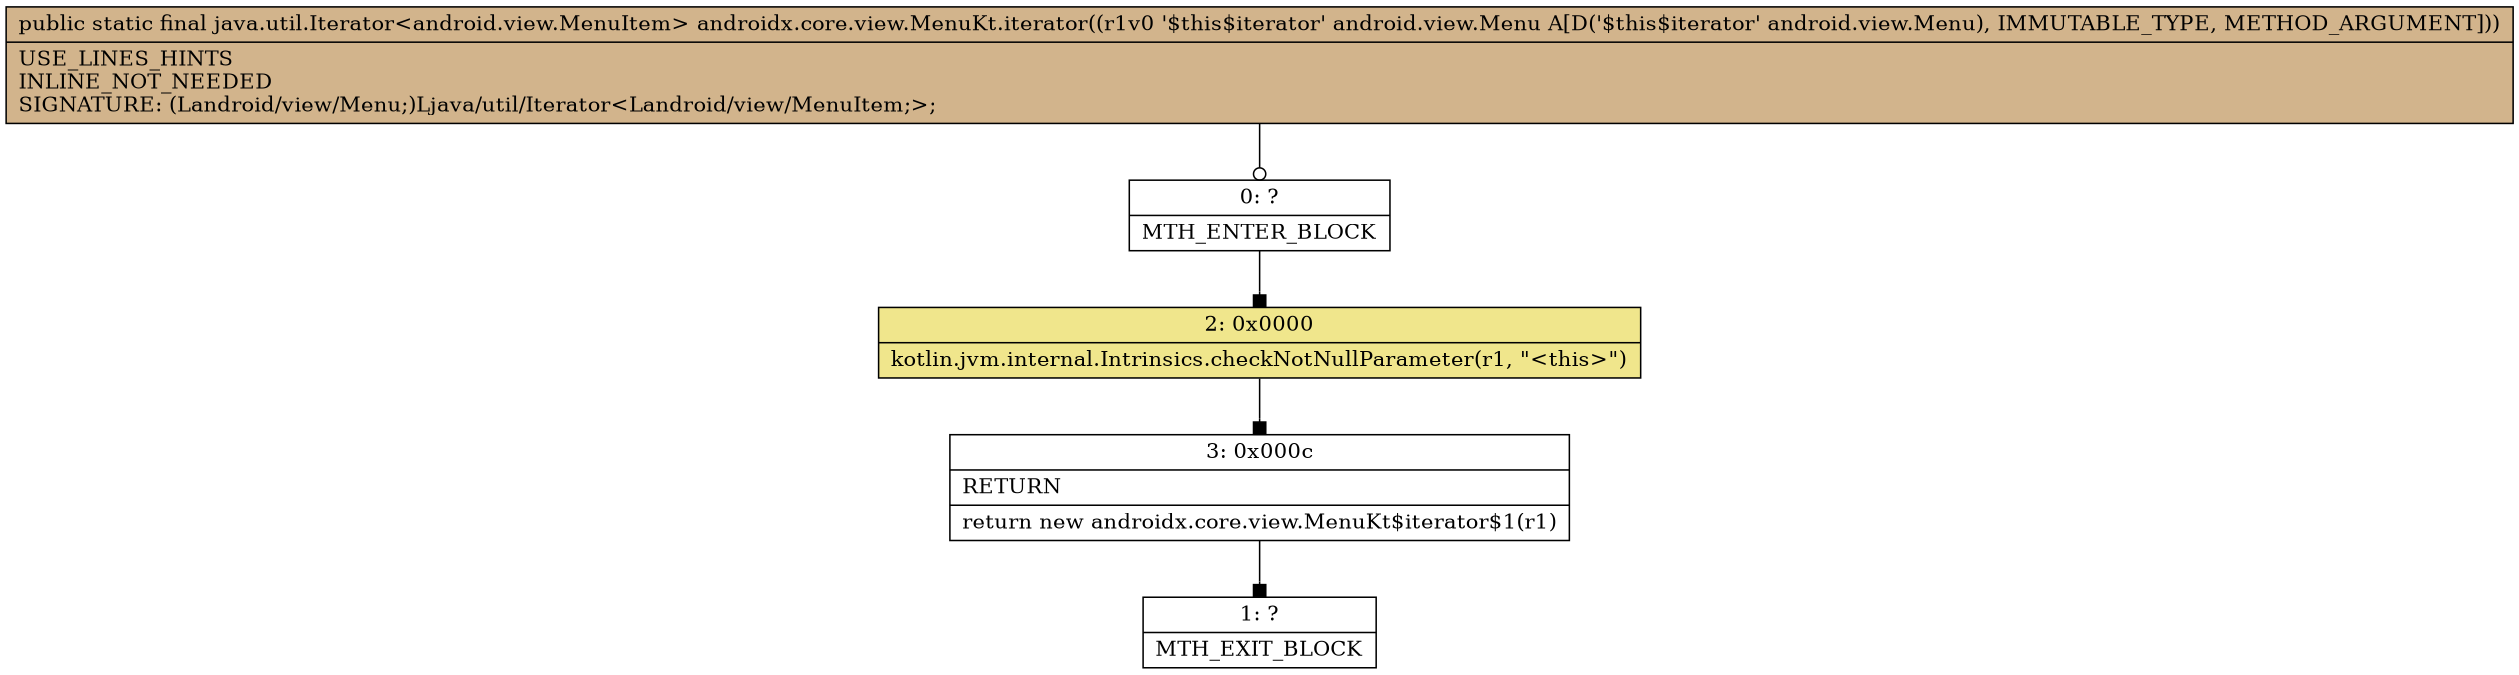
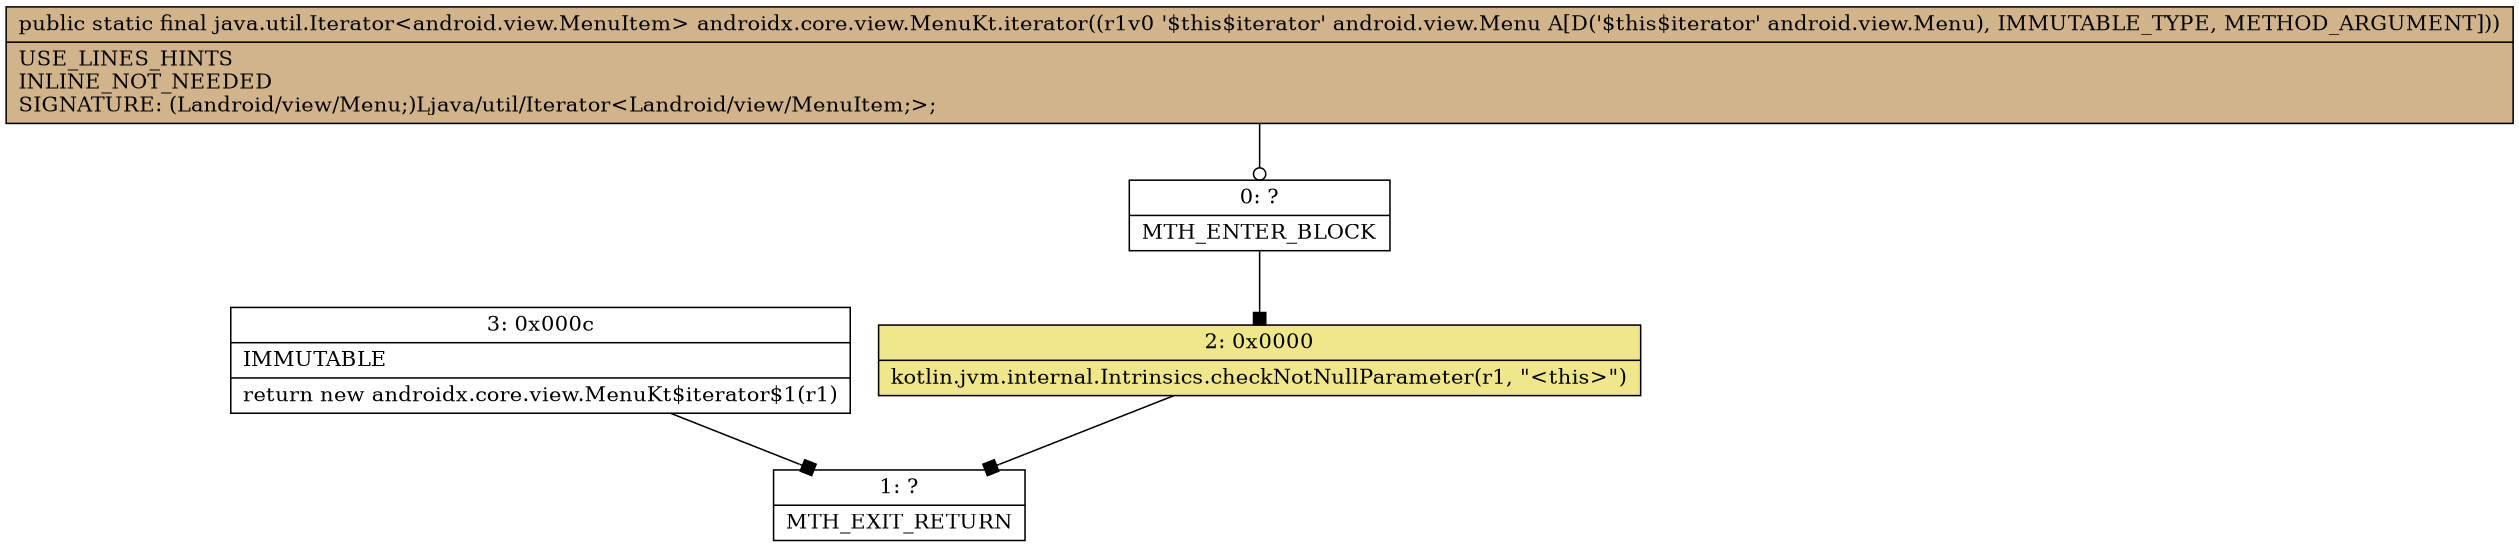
(1260, 399) -> (1087, 430)
(1012, 487) -> (315, 360)
(1260, 649) -> (899, 522)
